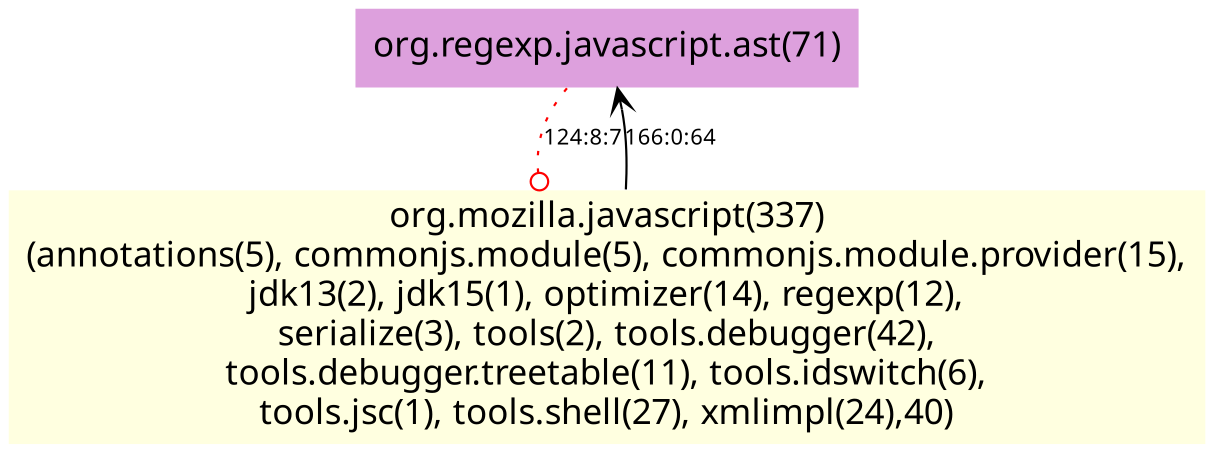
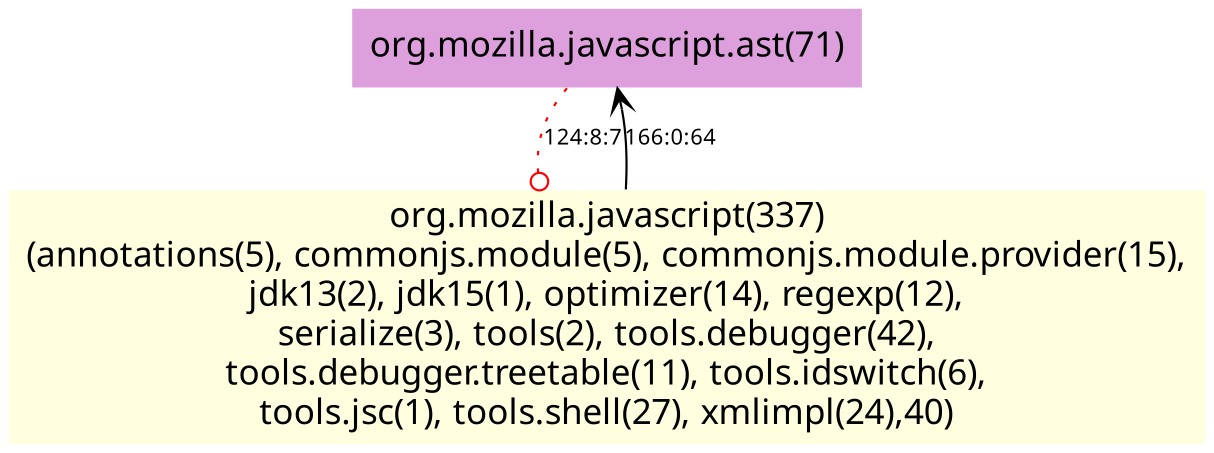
(607, 48) -> (607, 48)
